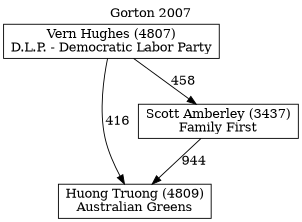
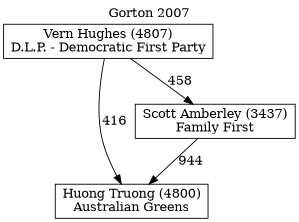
(111, 41) -> (108, 41)
(135, 201) -> (132, 201)
